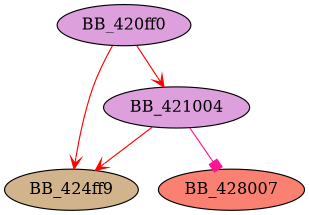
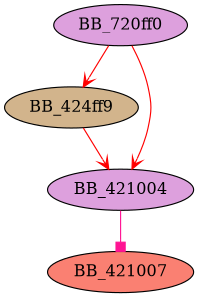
(124, 25) -> (121, 25)
(128, 145) -> (93, 144)
(231, 190) -> (121, 272)
